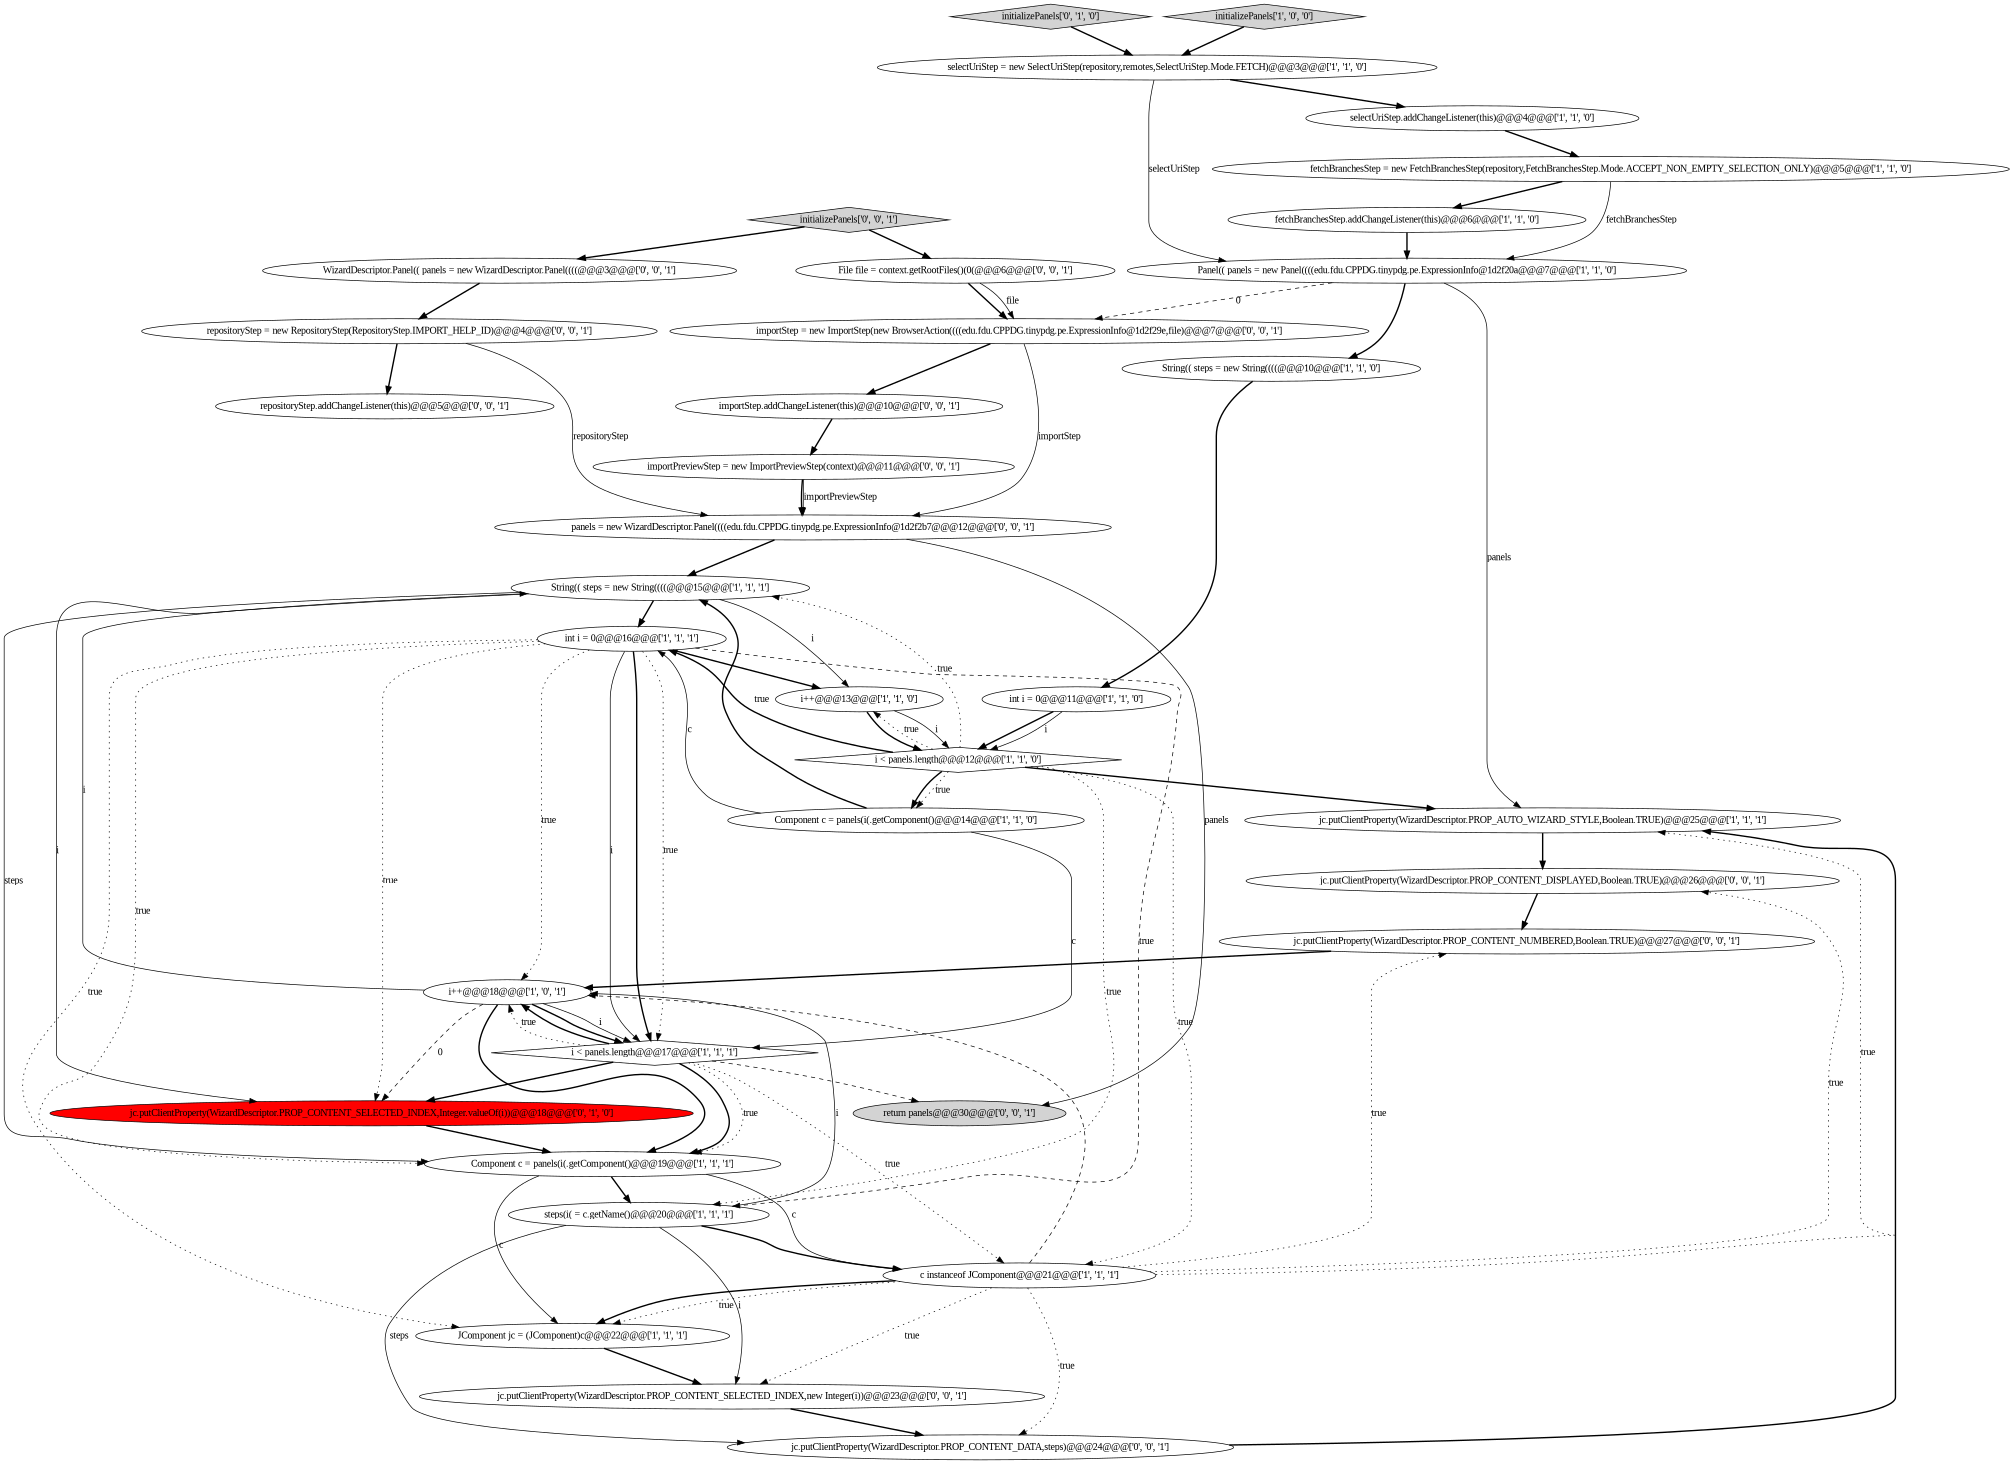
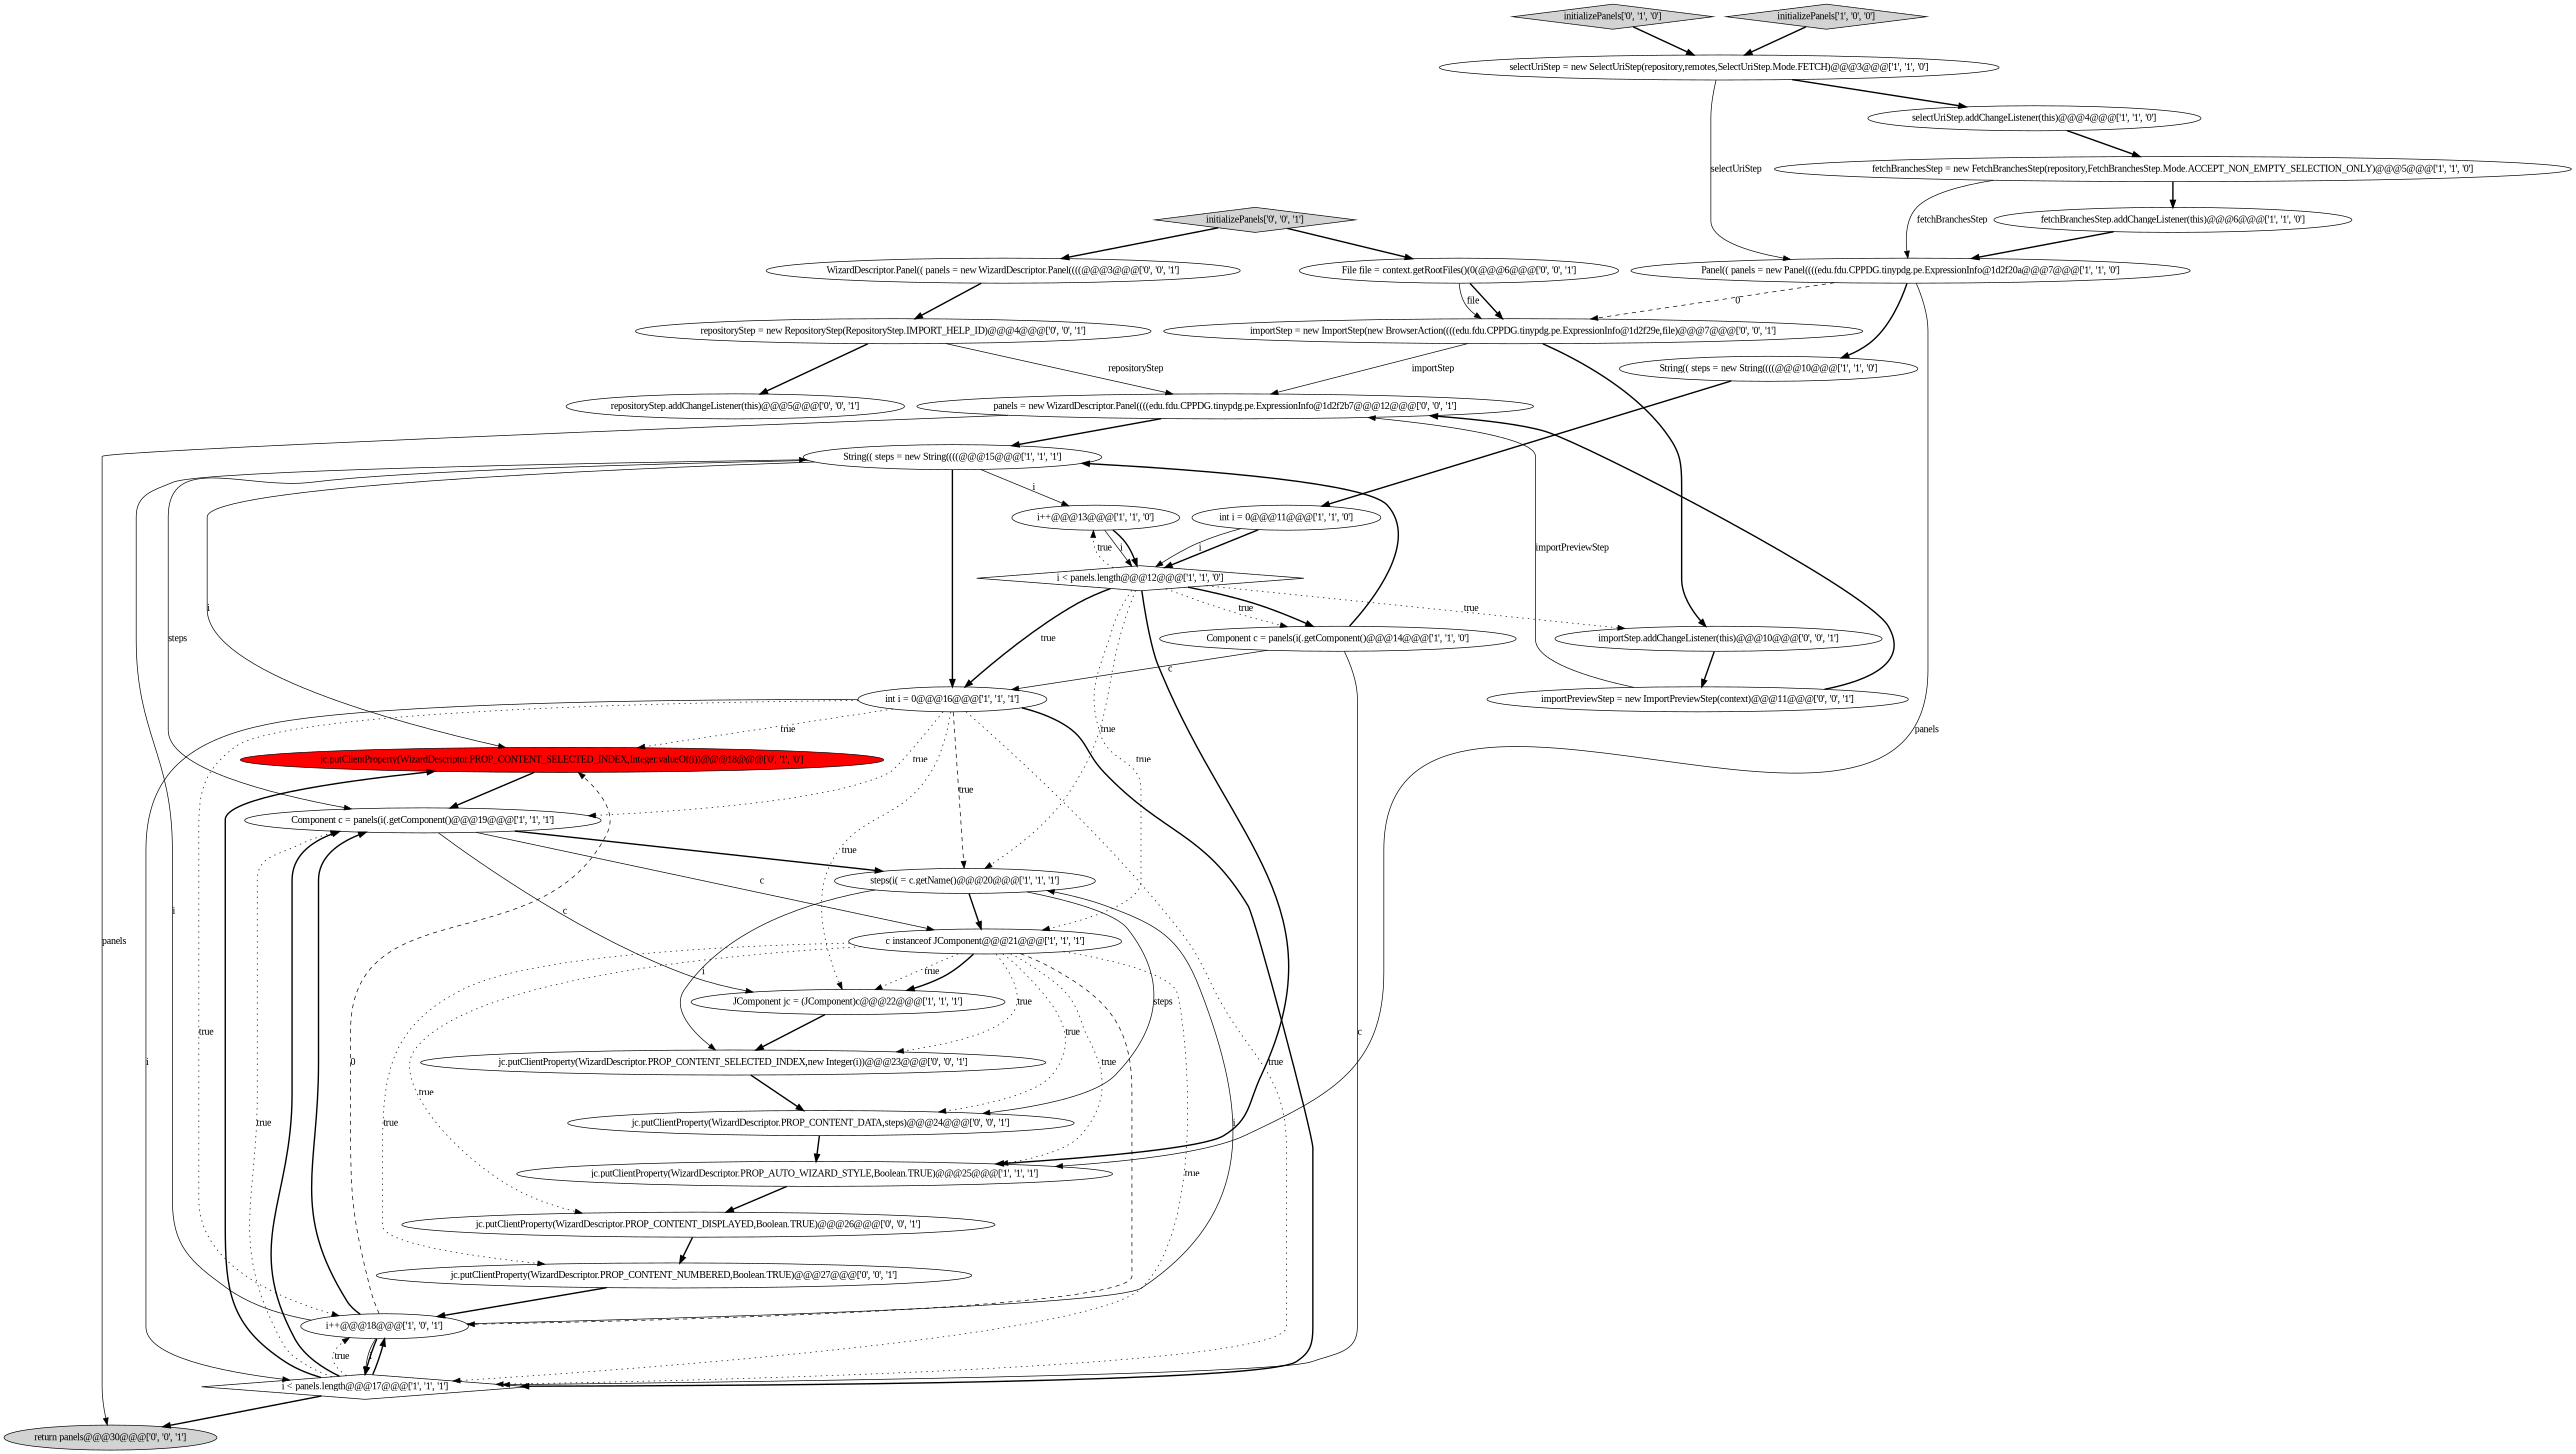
(900, 642) -> (1412, 607)
(743, 668) -> none
(828, 1052) -> (1095, 1296)
(812, 1077) -> (246, 1411)
(850, 1152) -> (1017, 1325)
